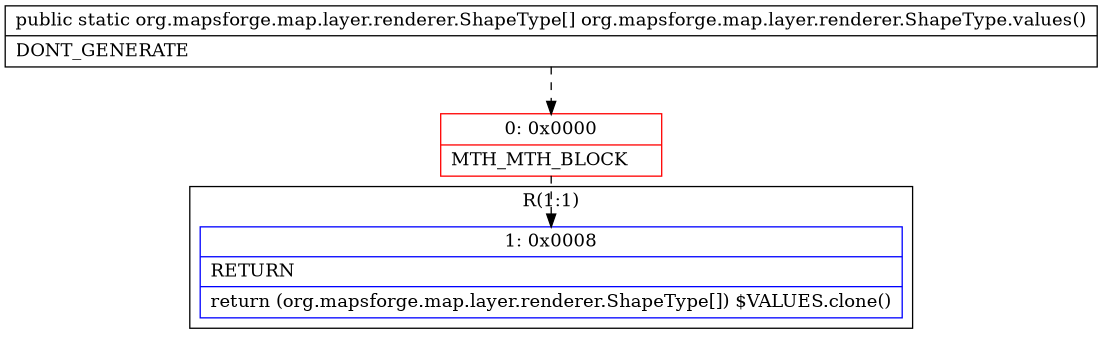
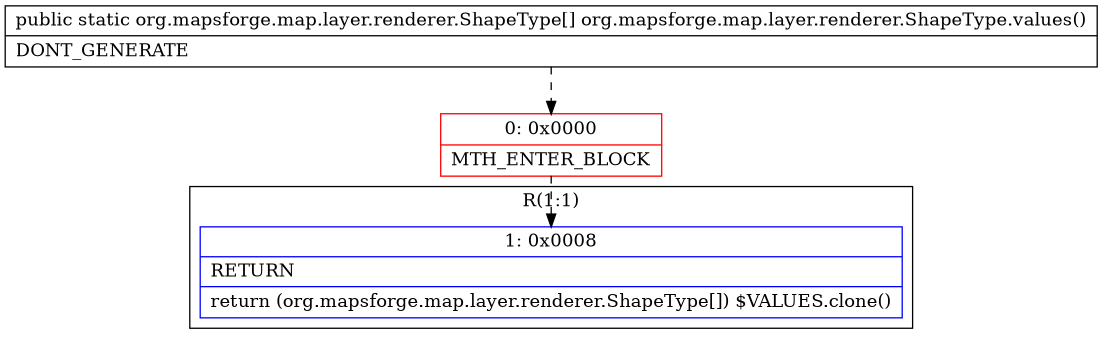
(539, 160) -> (551, 160)
